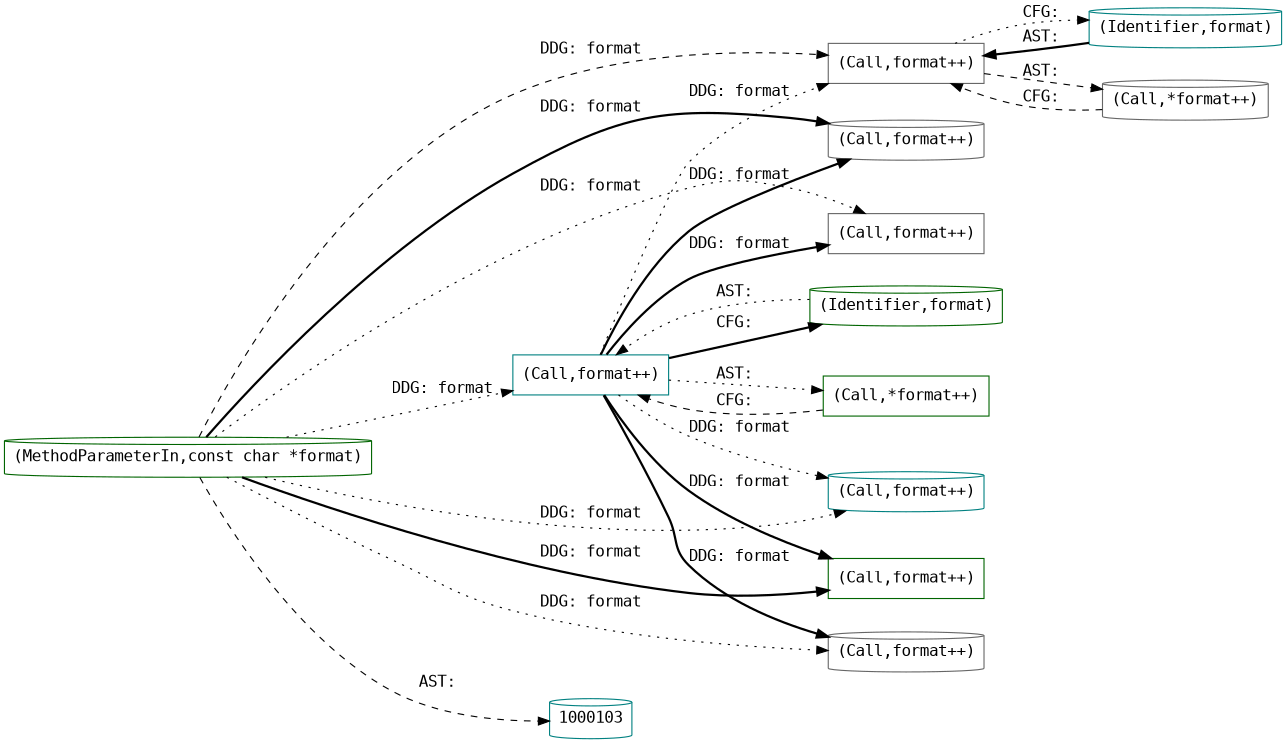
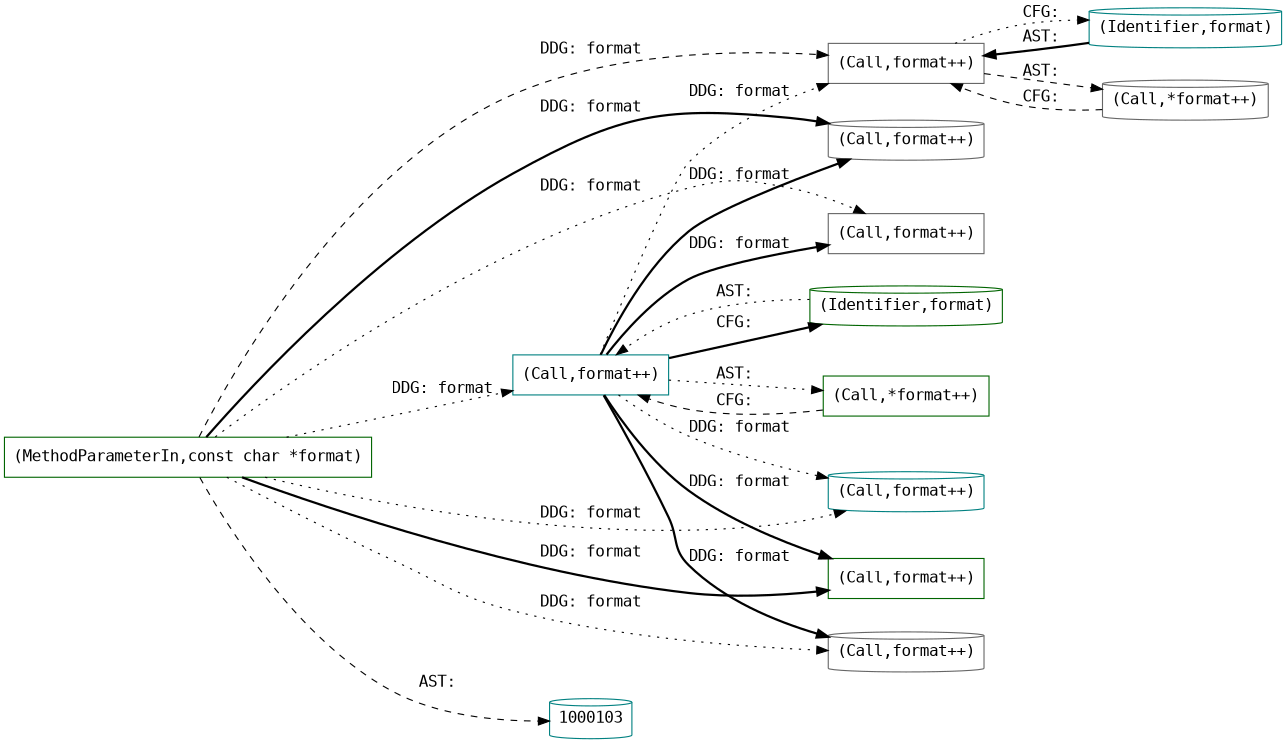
(188, 457) -> (188, 457)
